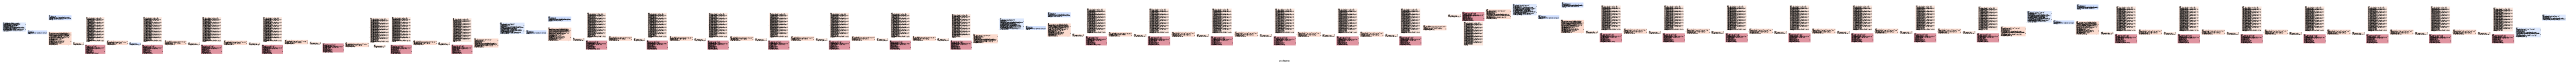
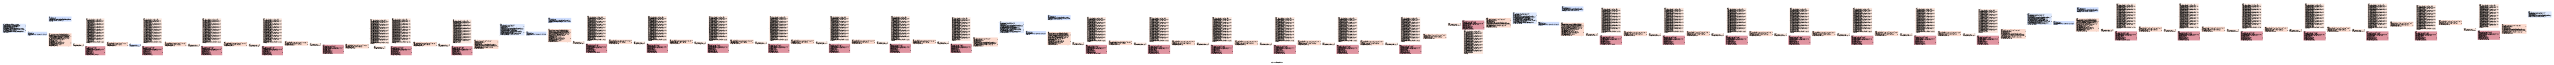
(2528, 32) -> (2514, 29)
(2421, 33) -> none
